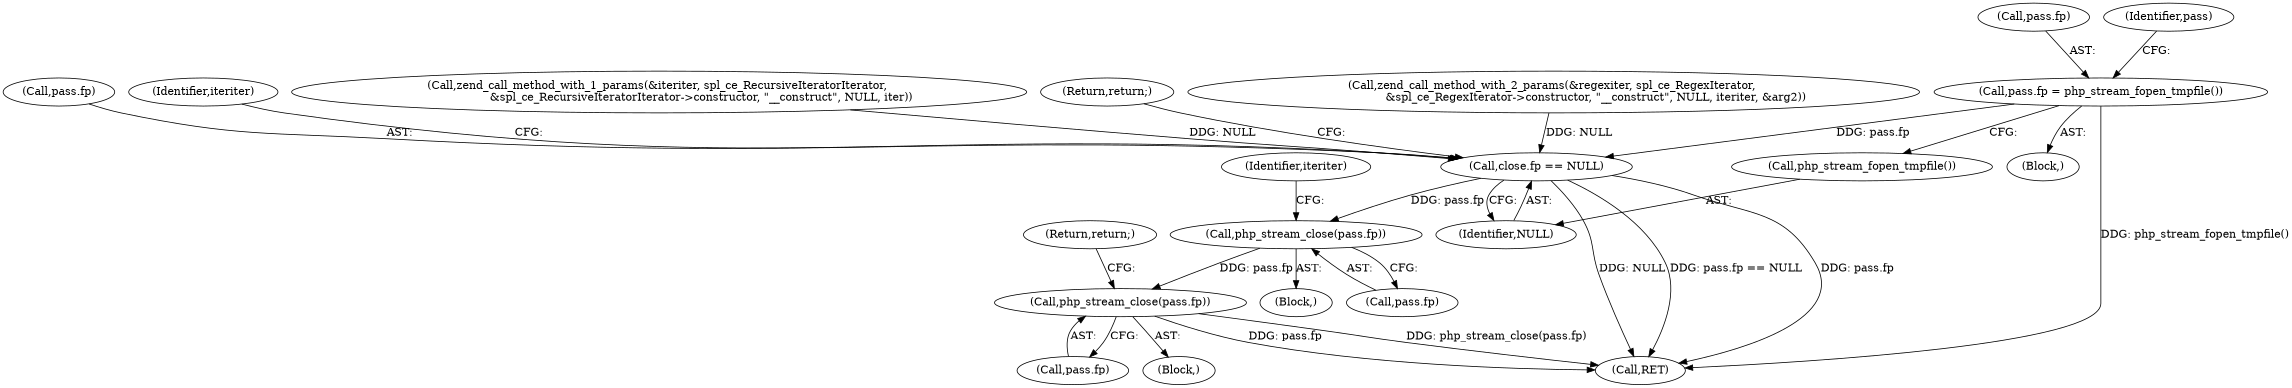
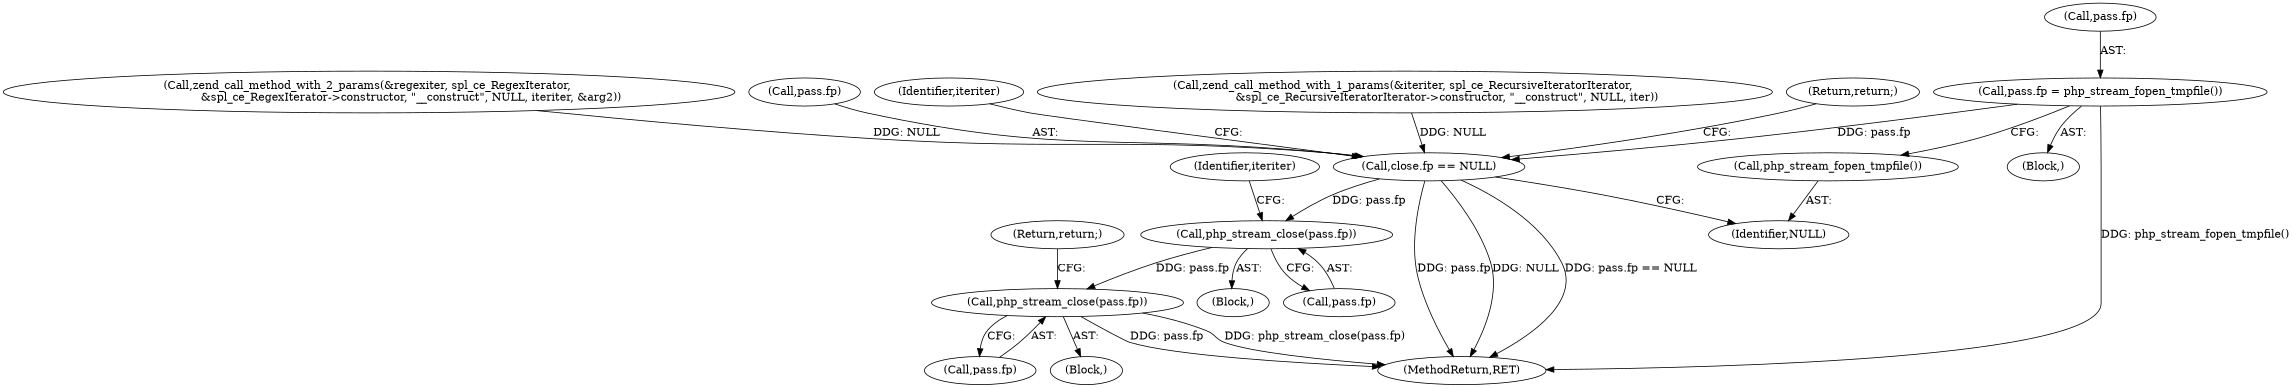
(2169, 17) -> none
(1522, 205) -> none
(1640, 371) -> (1462, 371)
